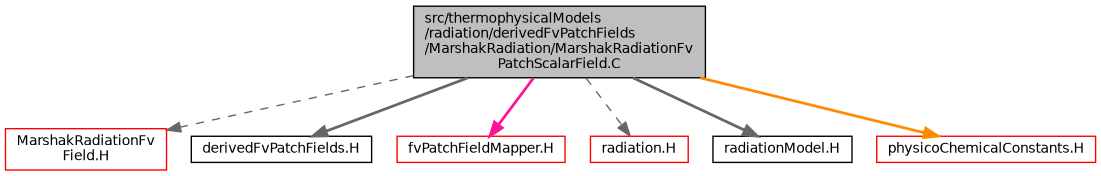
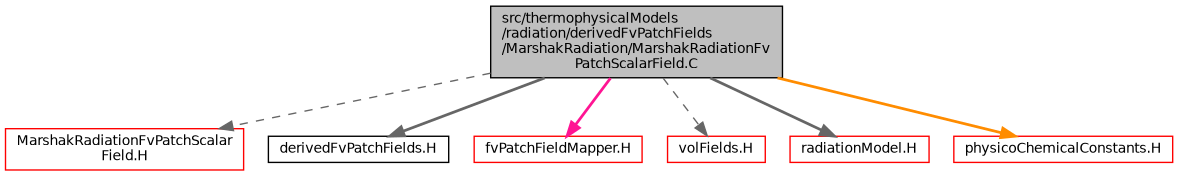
(86, 149) -> (125, 149)
(639, 149) -> (716, 149)
(782, 149) -> (860, 149)
